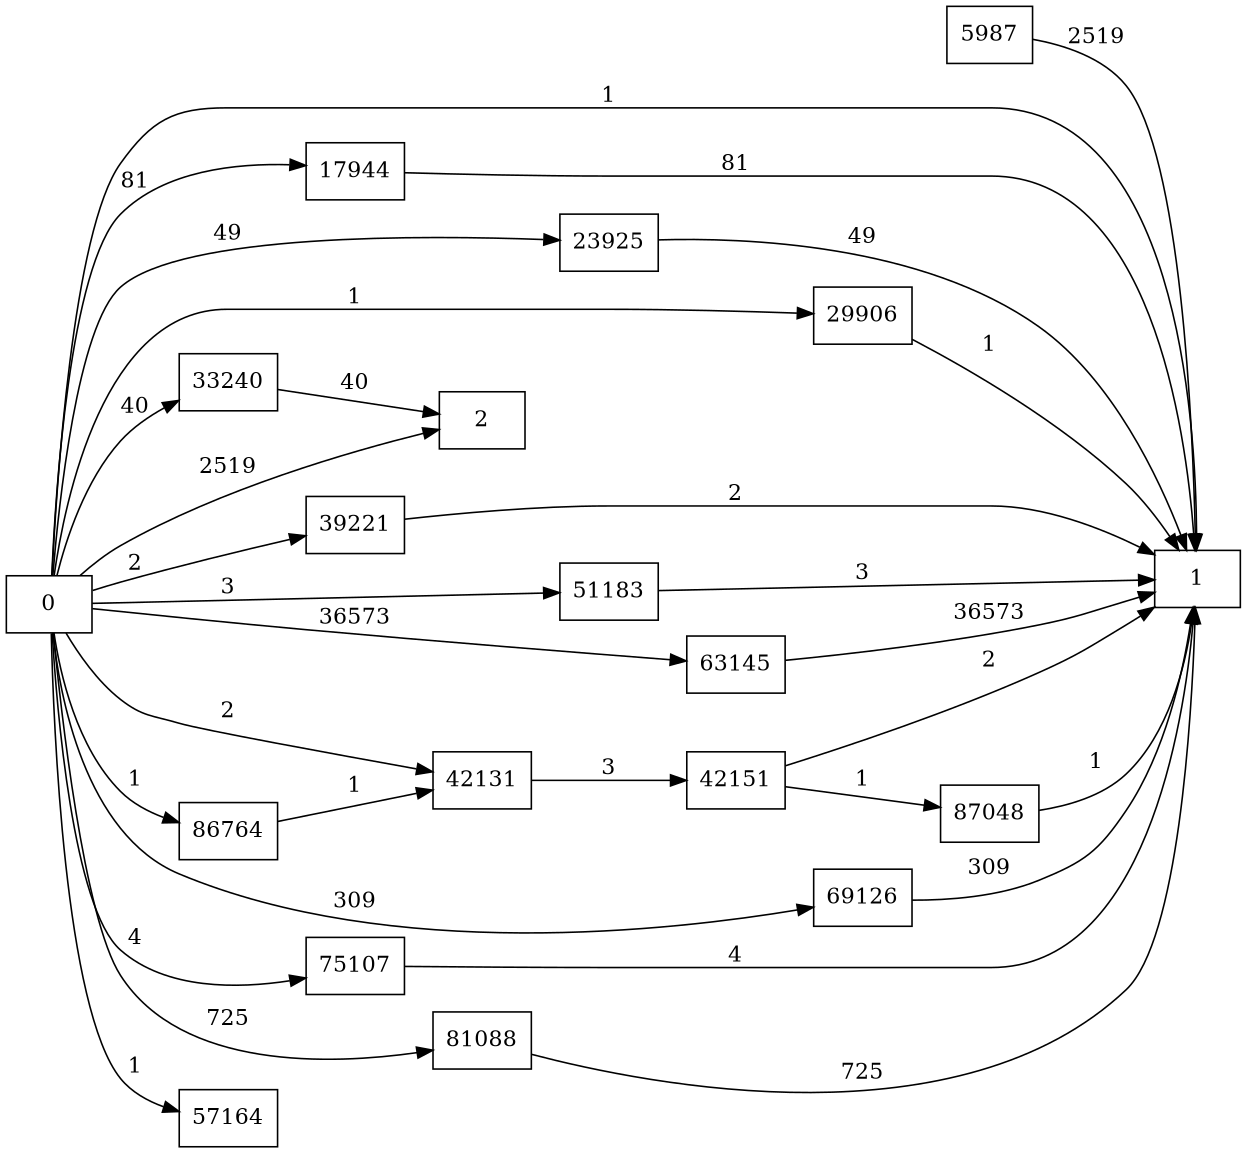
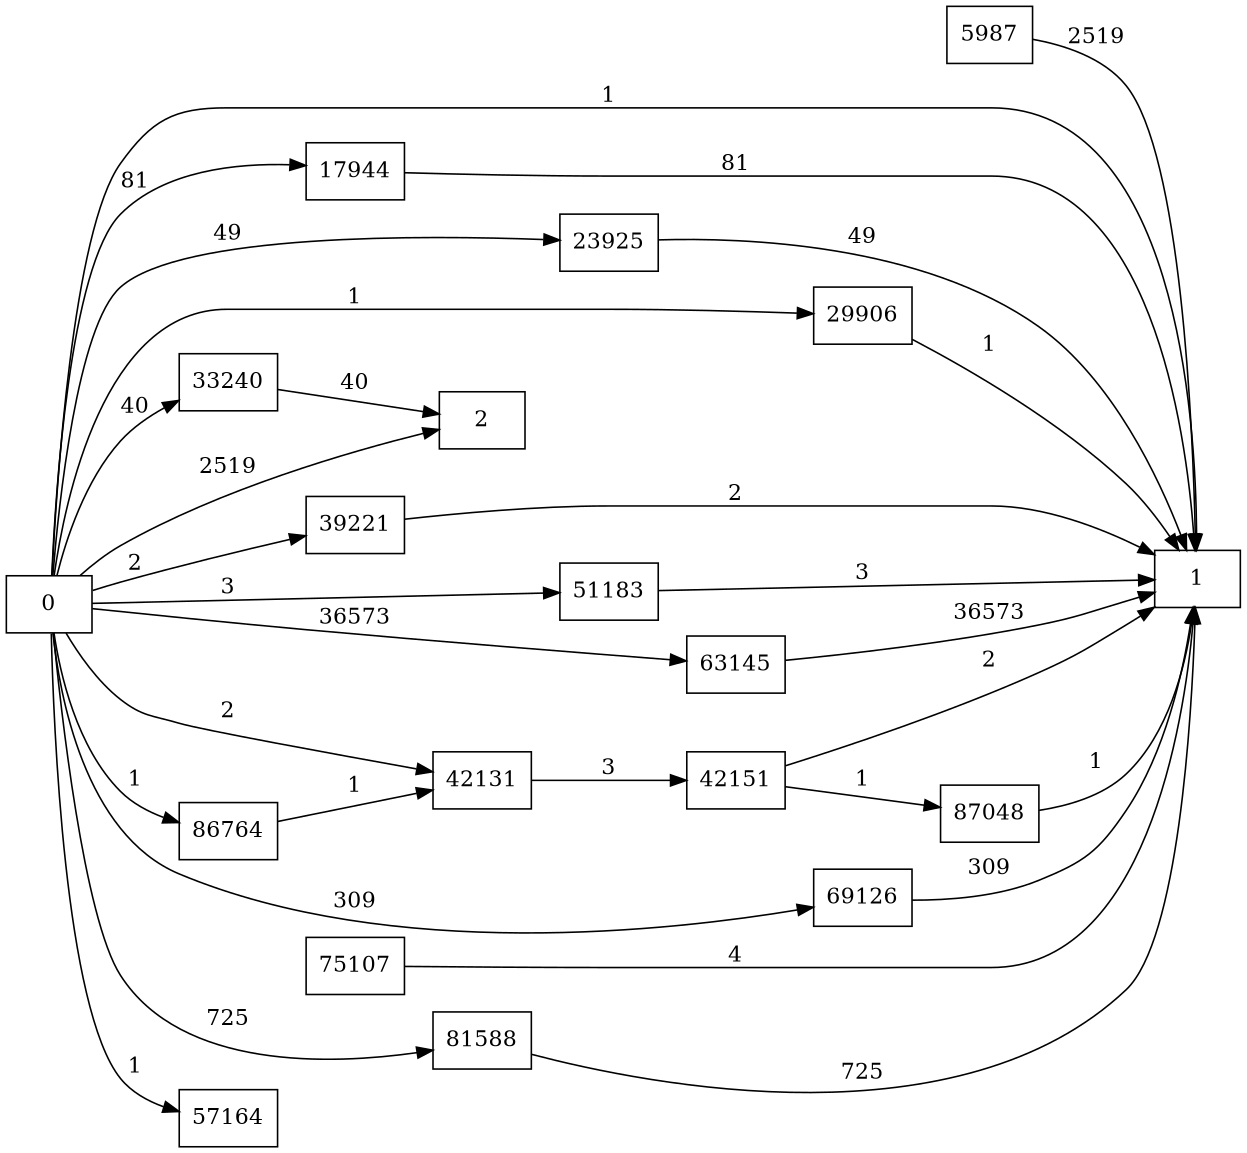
(121, 950) -> none
(482, 1040) -> (482, 1040)
